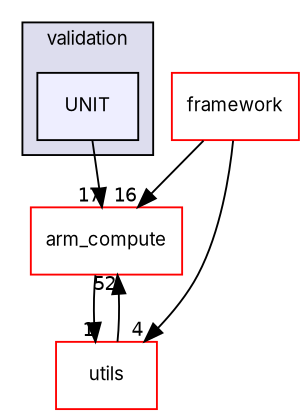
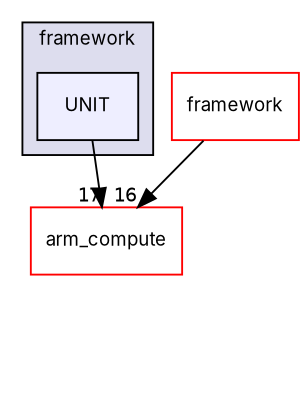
(88, 40) -> (88, 40)
(106, 375) -> none
